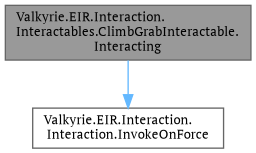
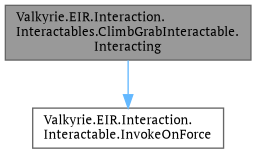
(128, 128) -> (128, 128)
